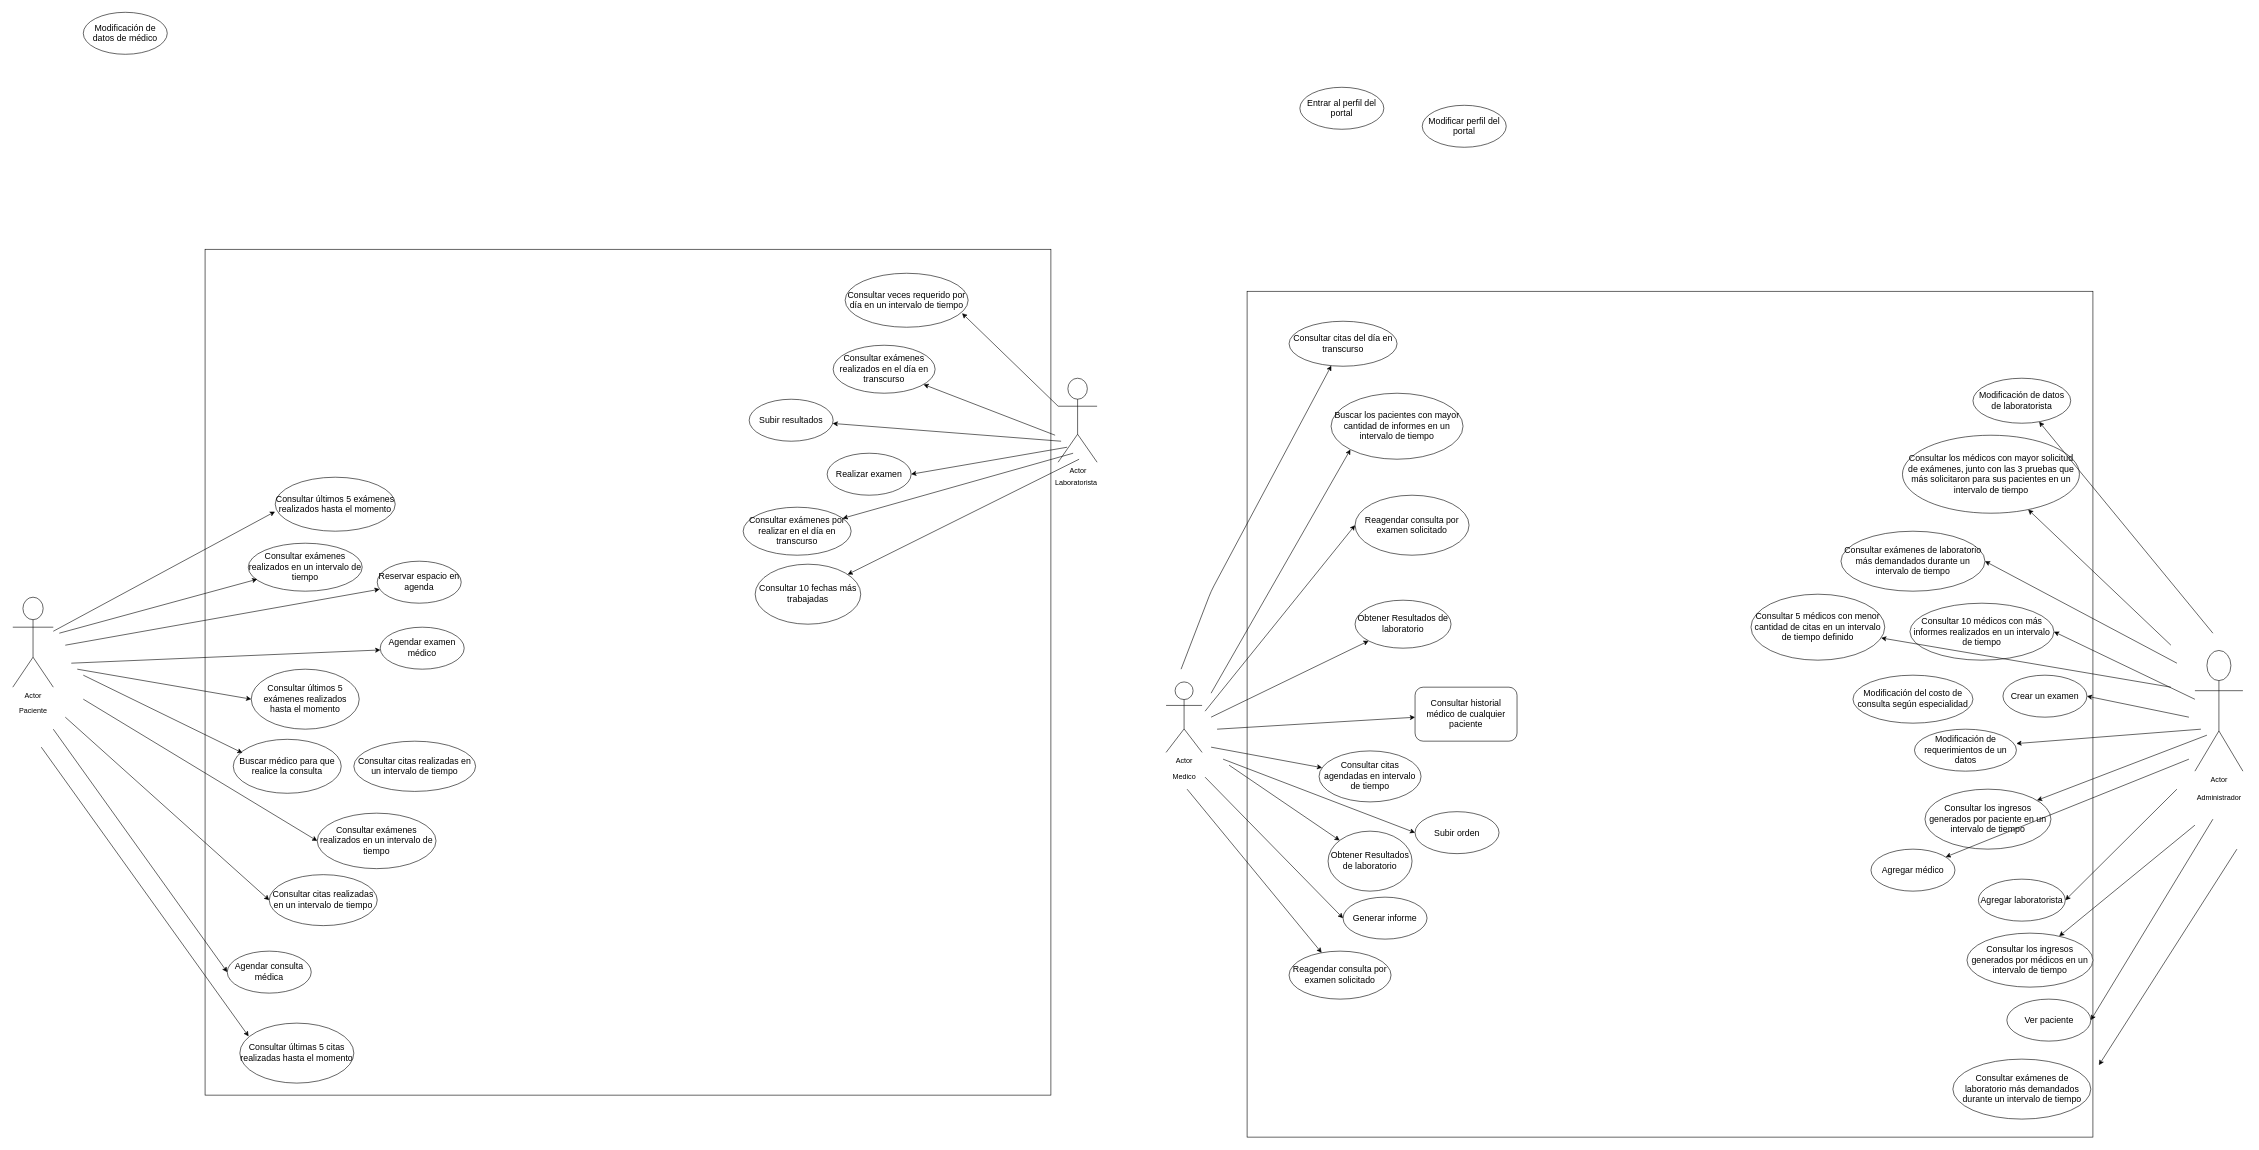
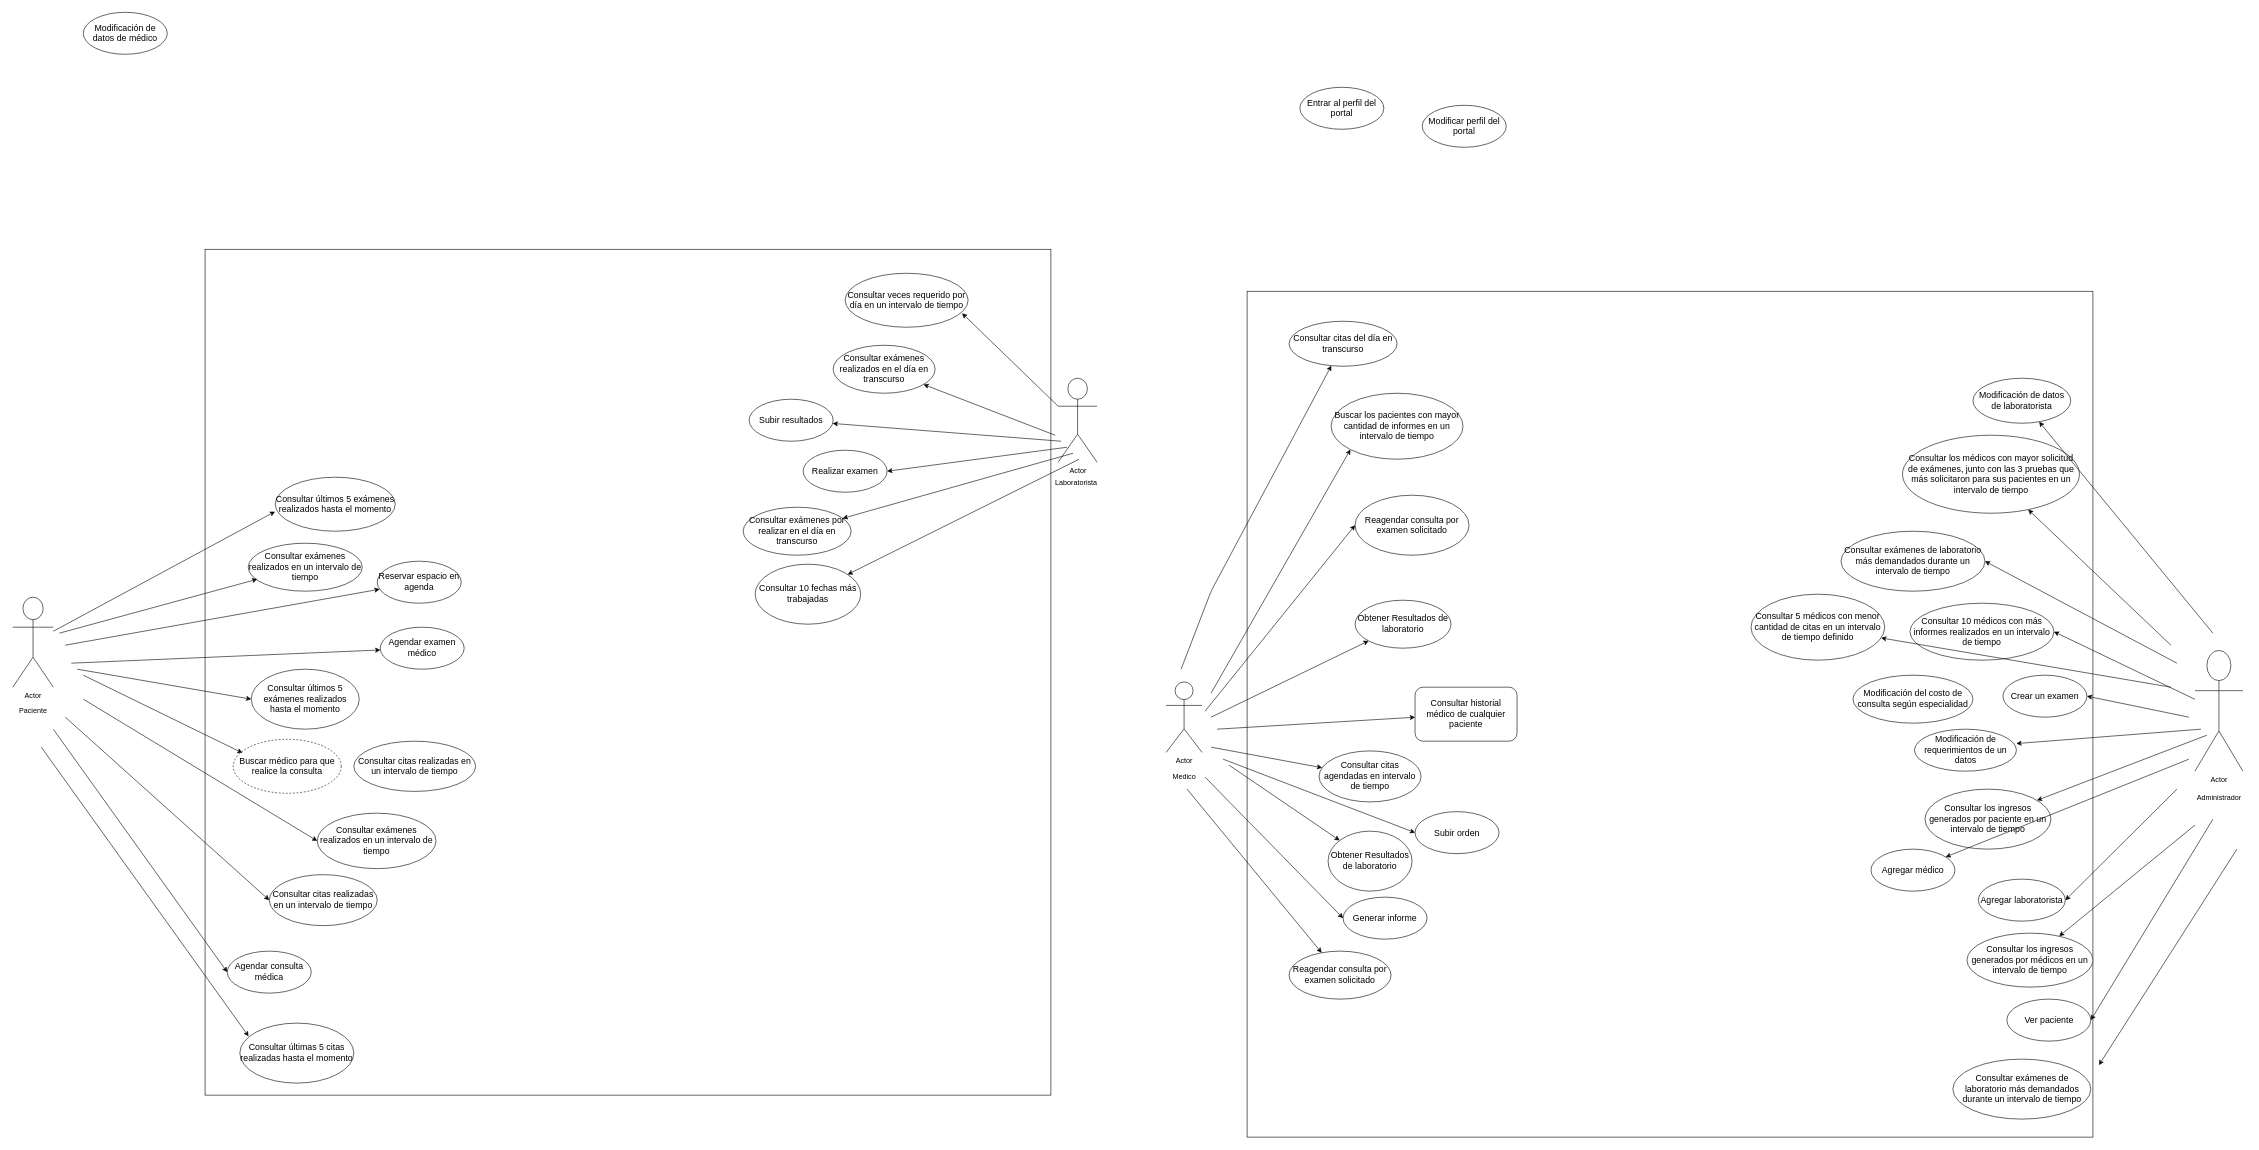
(869, 474) -> (845, 471)
(287, 766) -> (287, 766)
